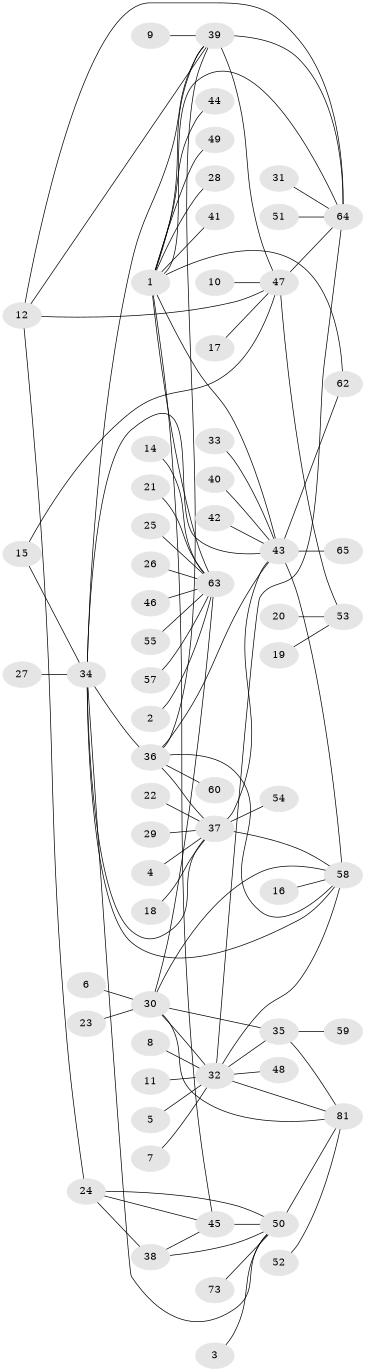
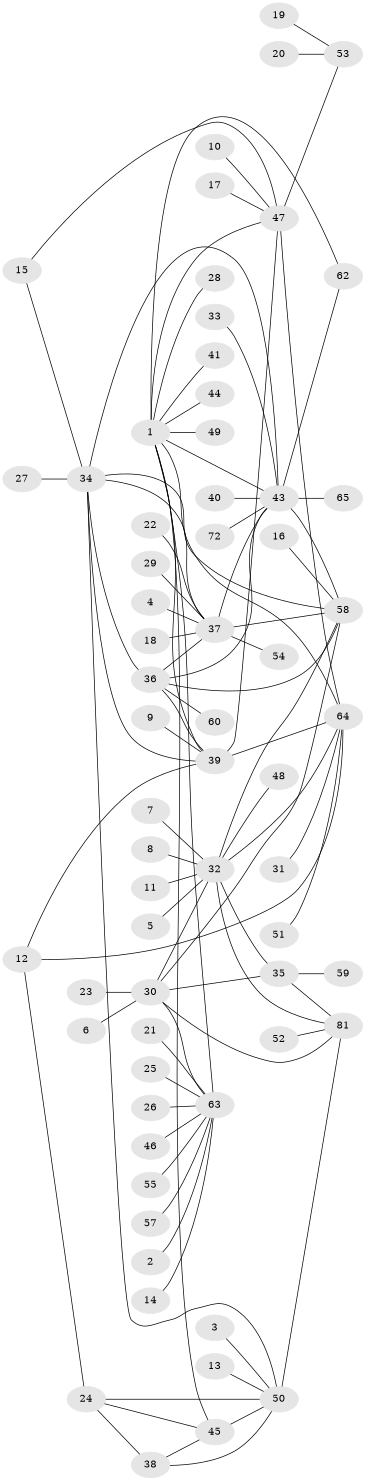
(149, 315) -> (172, 300)
(215, 518) -> (215, 537)
(215, 1290) -> (215, 1366)
